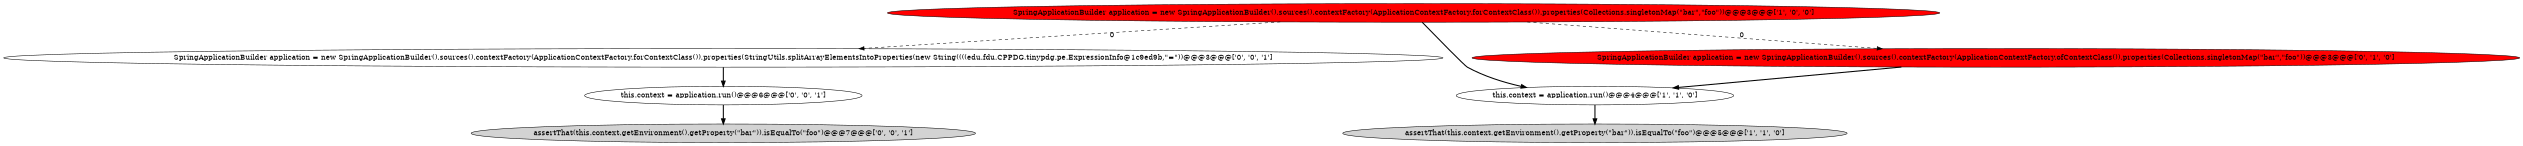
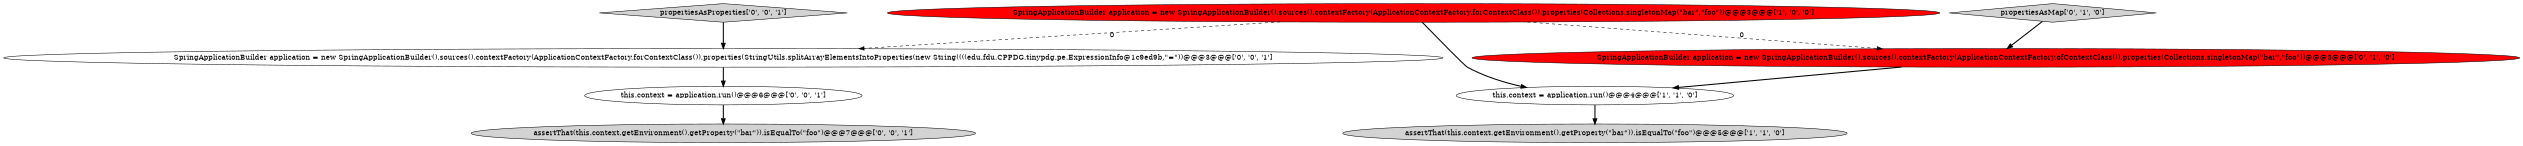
none -> (723, 13)
none -> (2053, 13)
